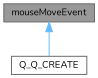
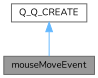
(49, 44) -> (49, 44)
